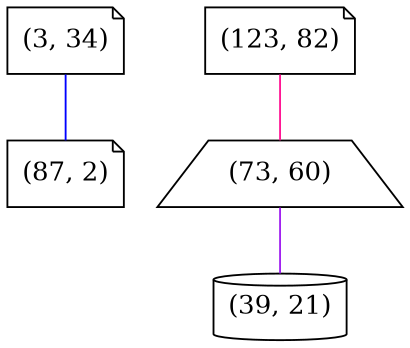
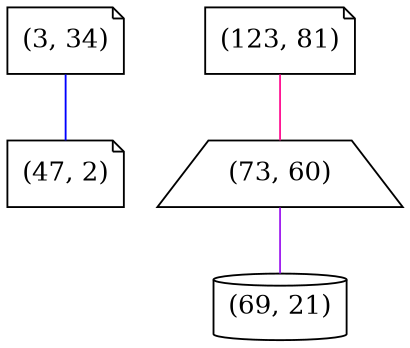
(280, 41) -> (280, 41)
(66, 174) -> (66, 174)
(280, 307) -> (280, 307)
